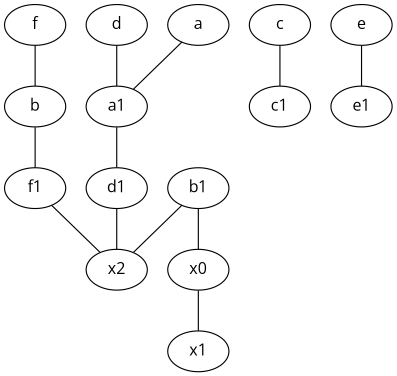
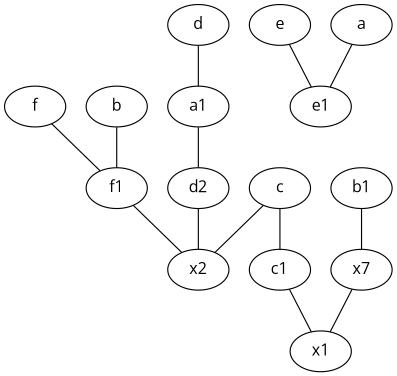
(35, 66) -> (76, 147)
(158, 66) -> (341, 66)
(117, 188) -> (198, 188)
(158, 229) -> (239, 229)
(198, 270) -> (362, 270)
none -> (300, 311)
